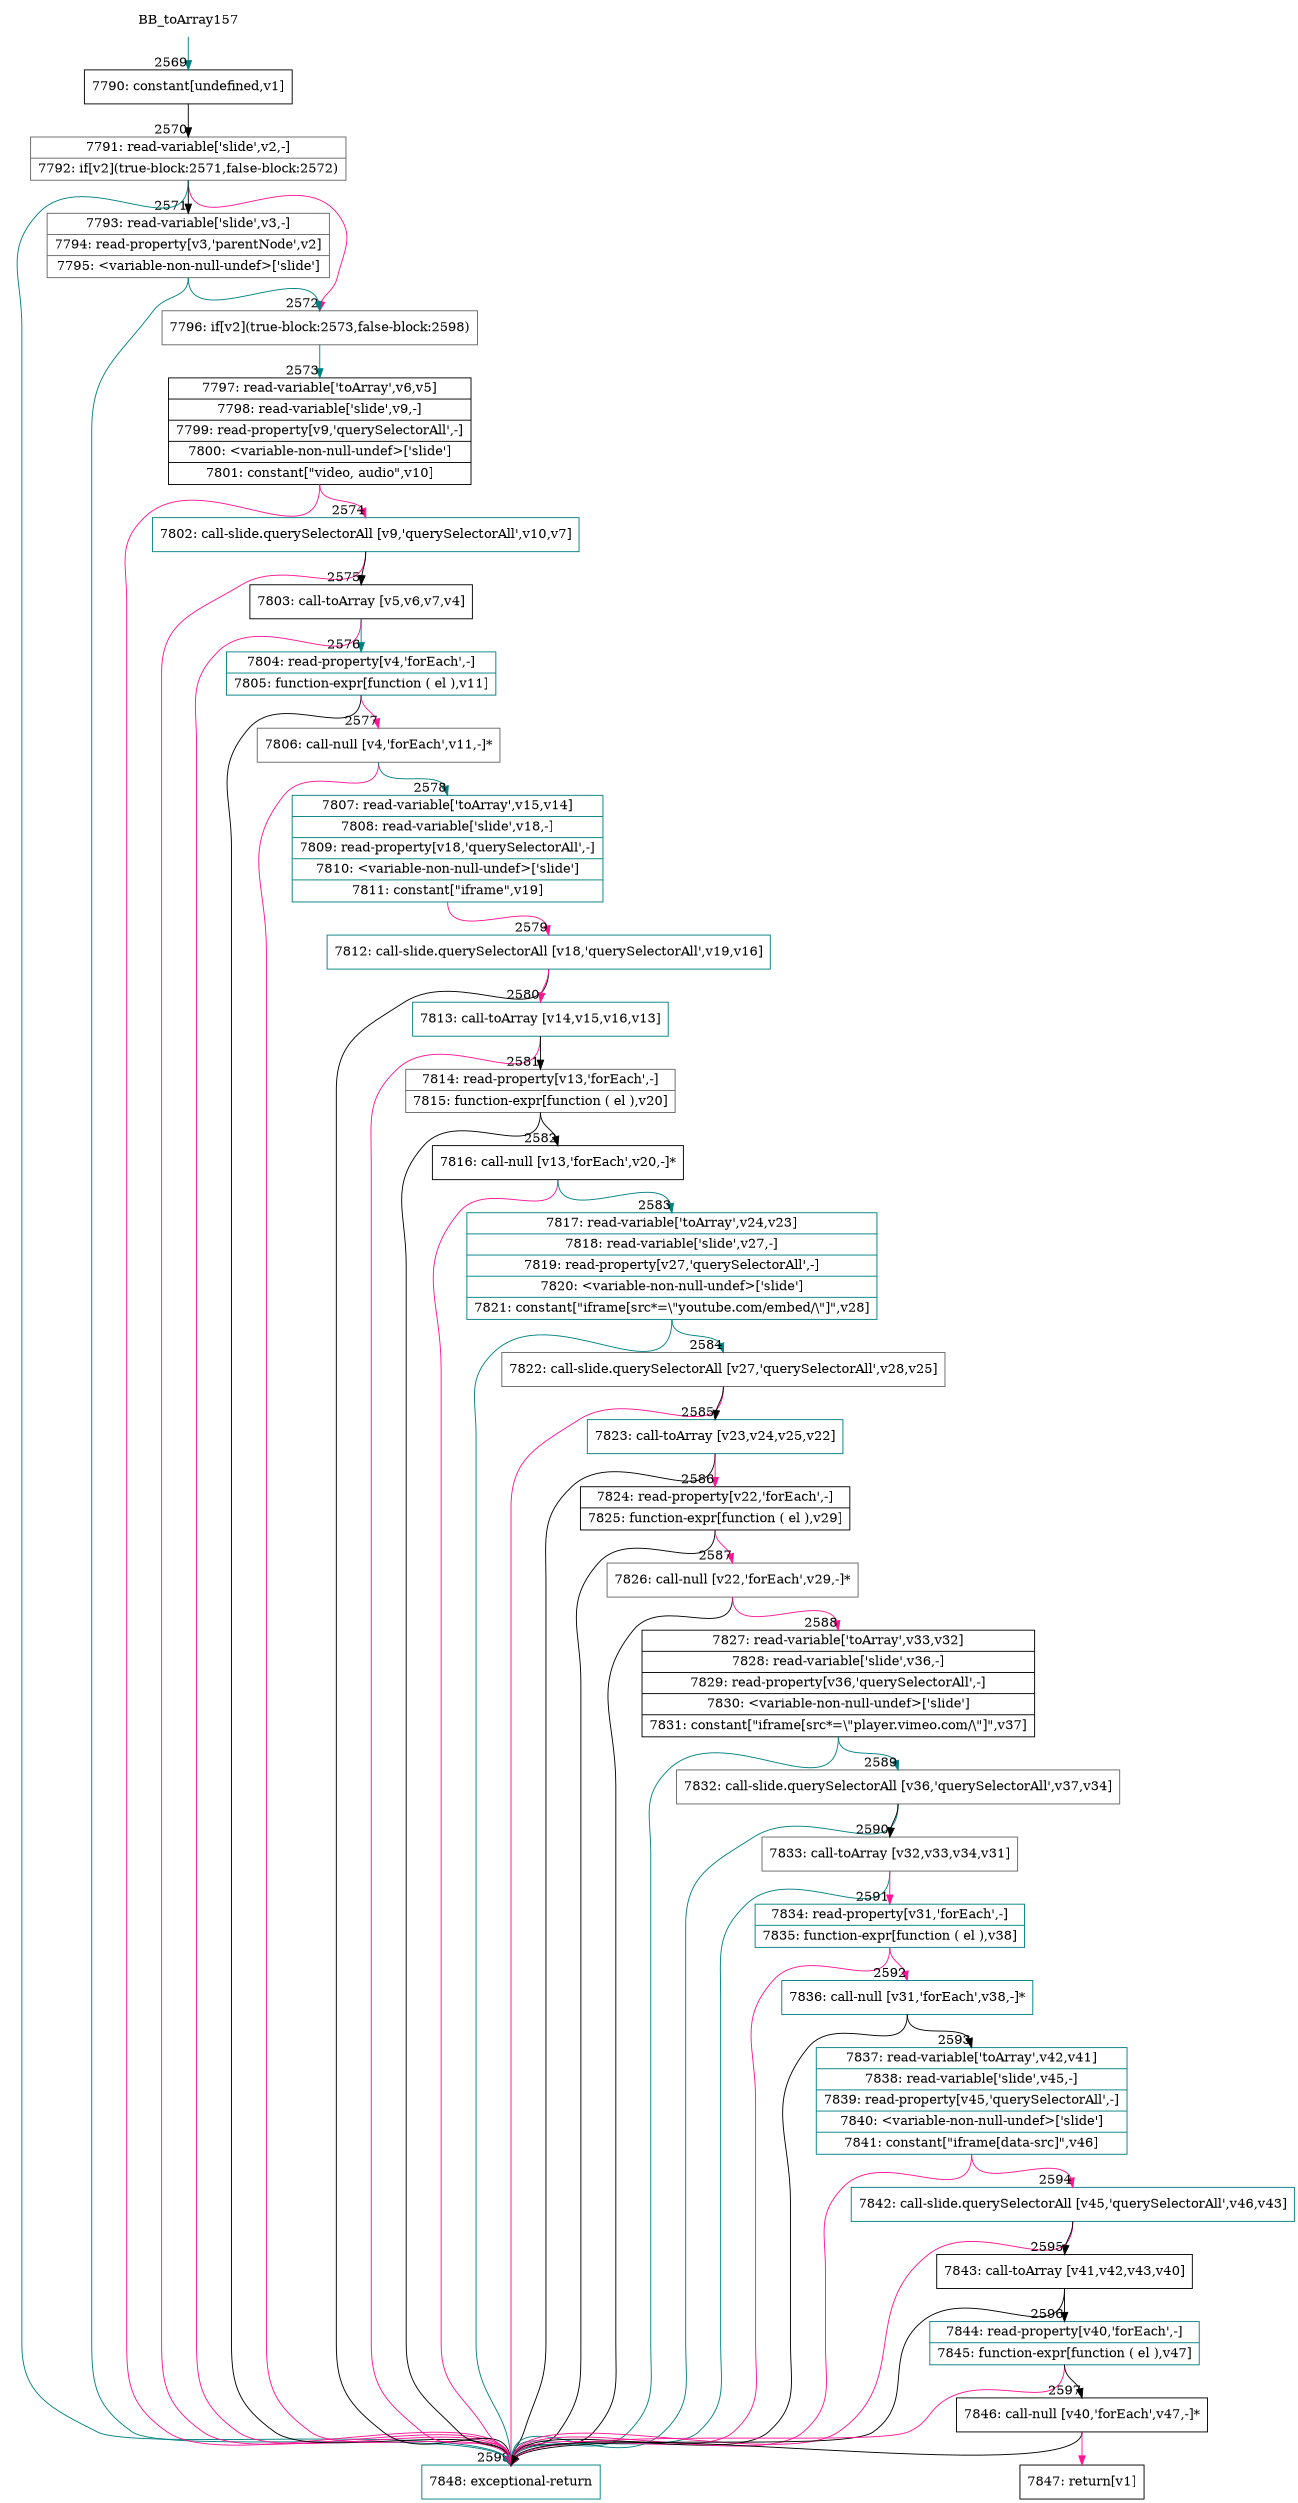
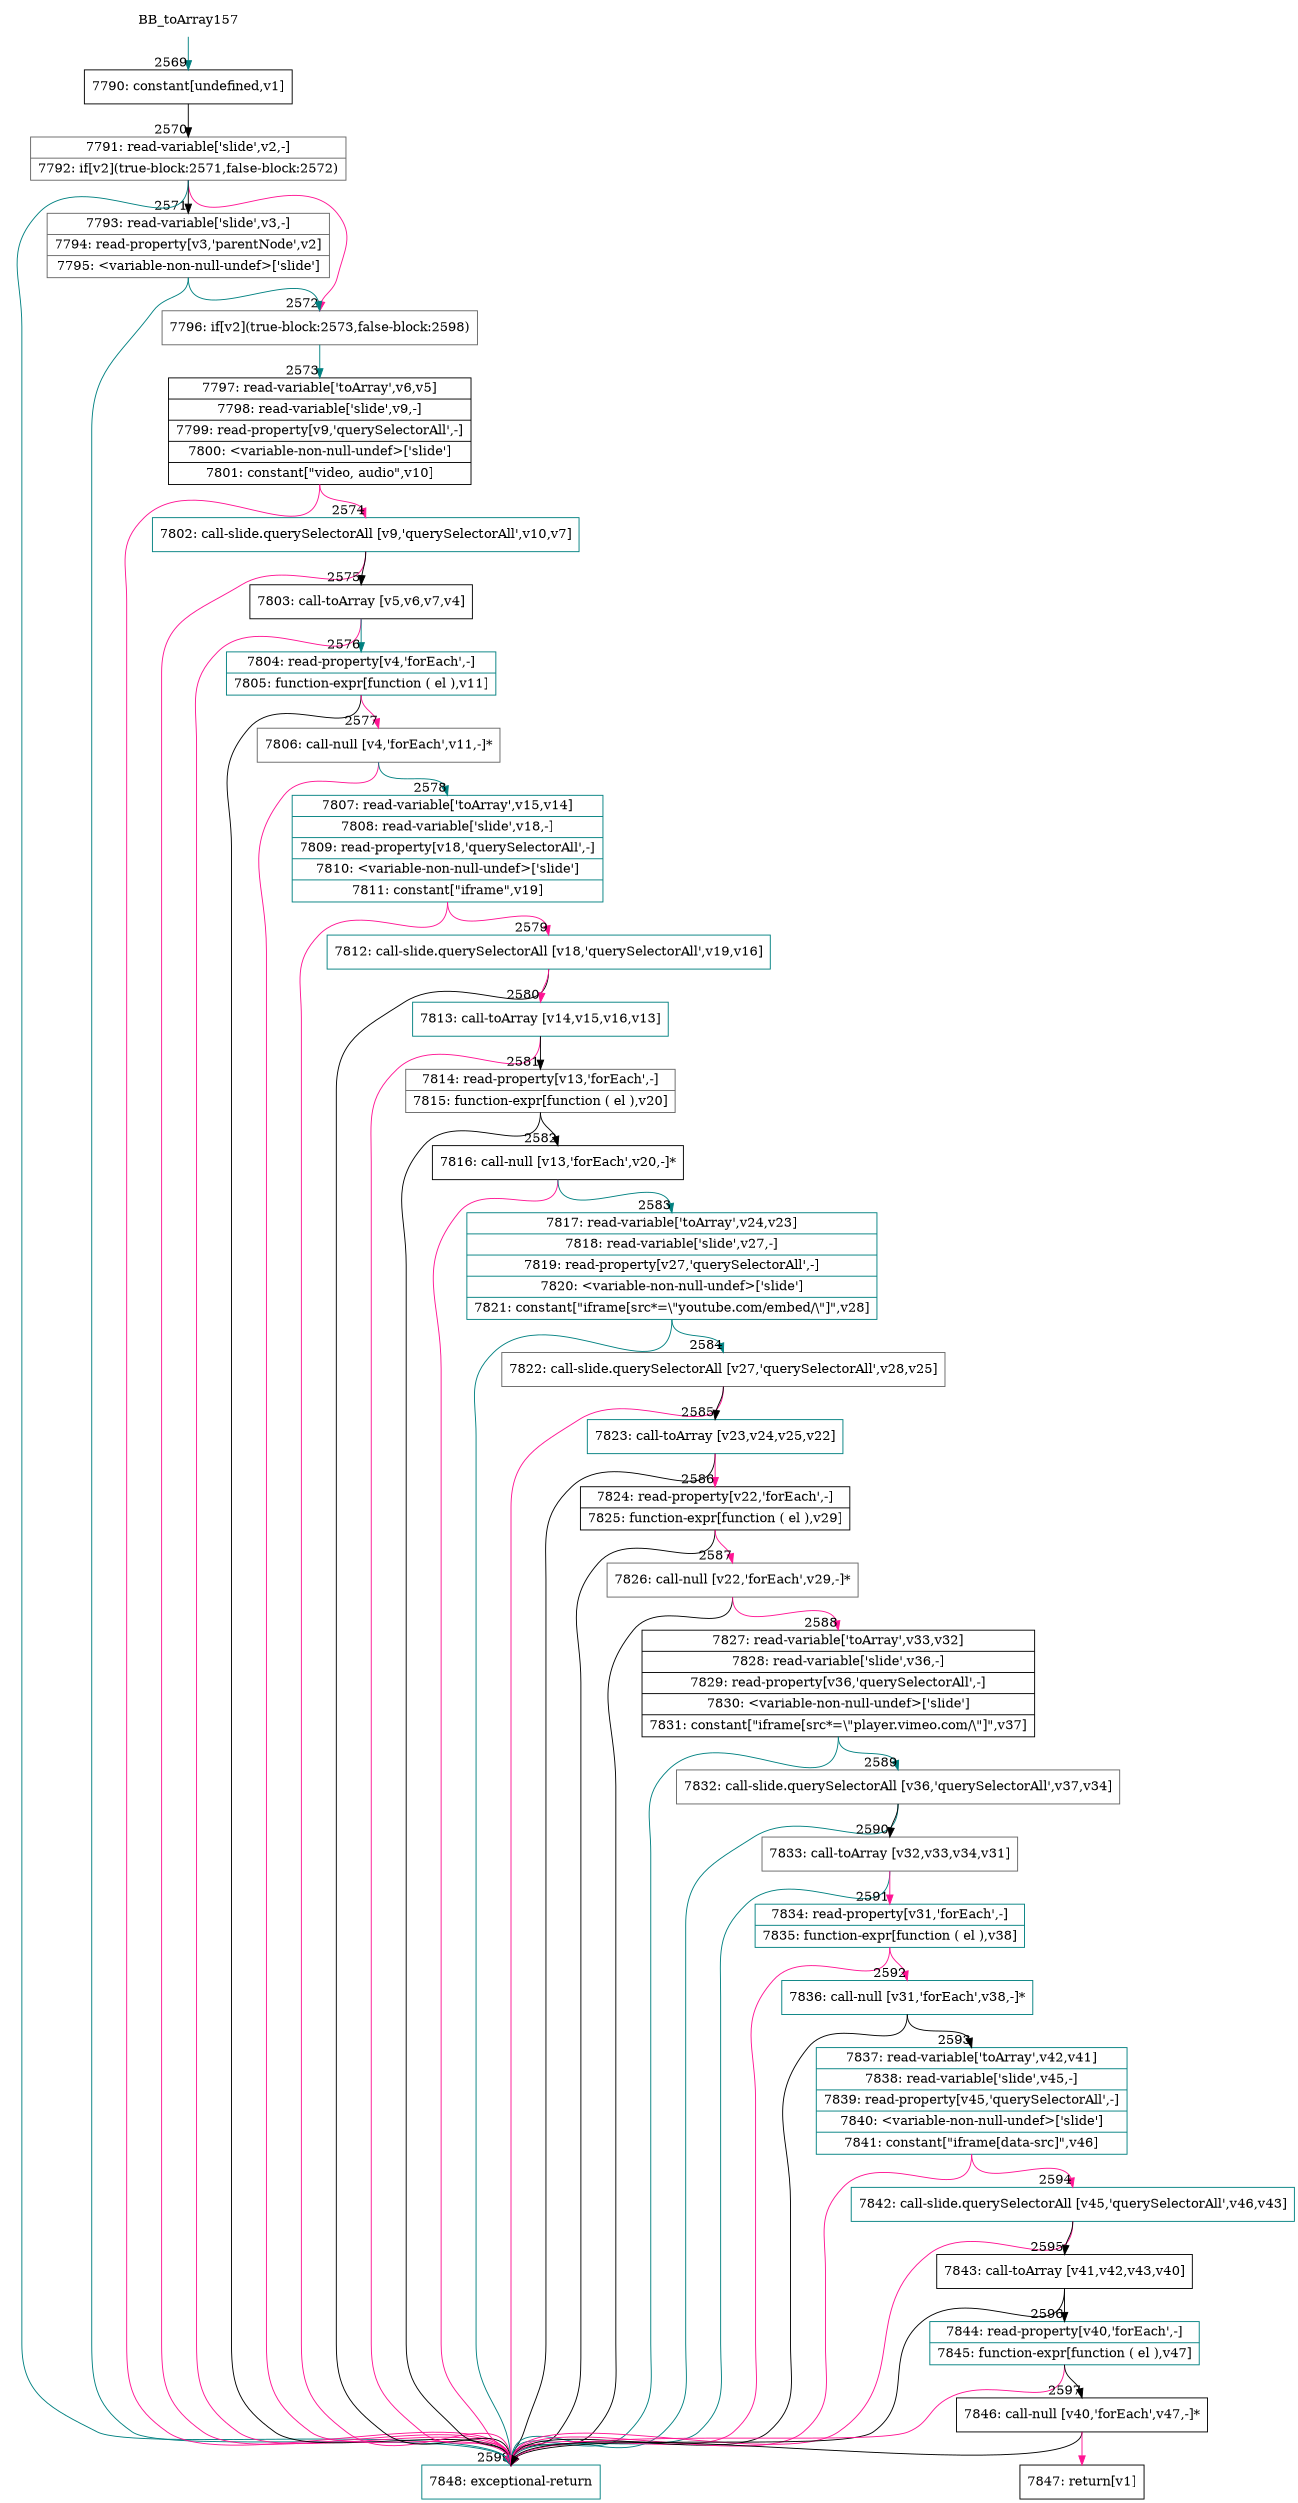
none -> (301, 1704)
